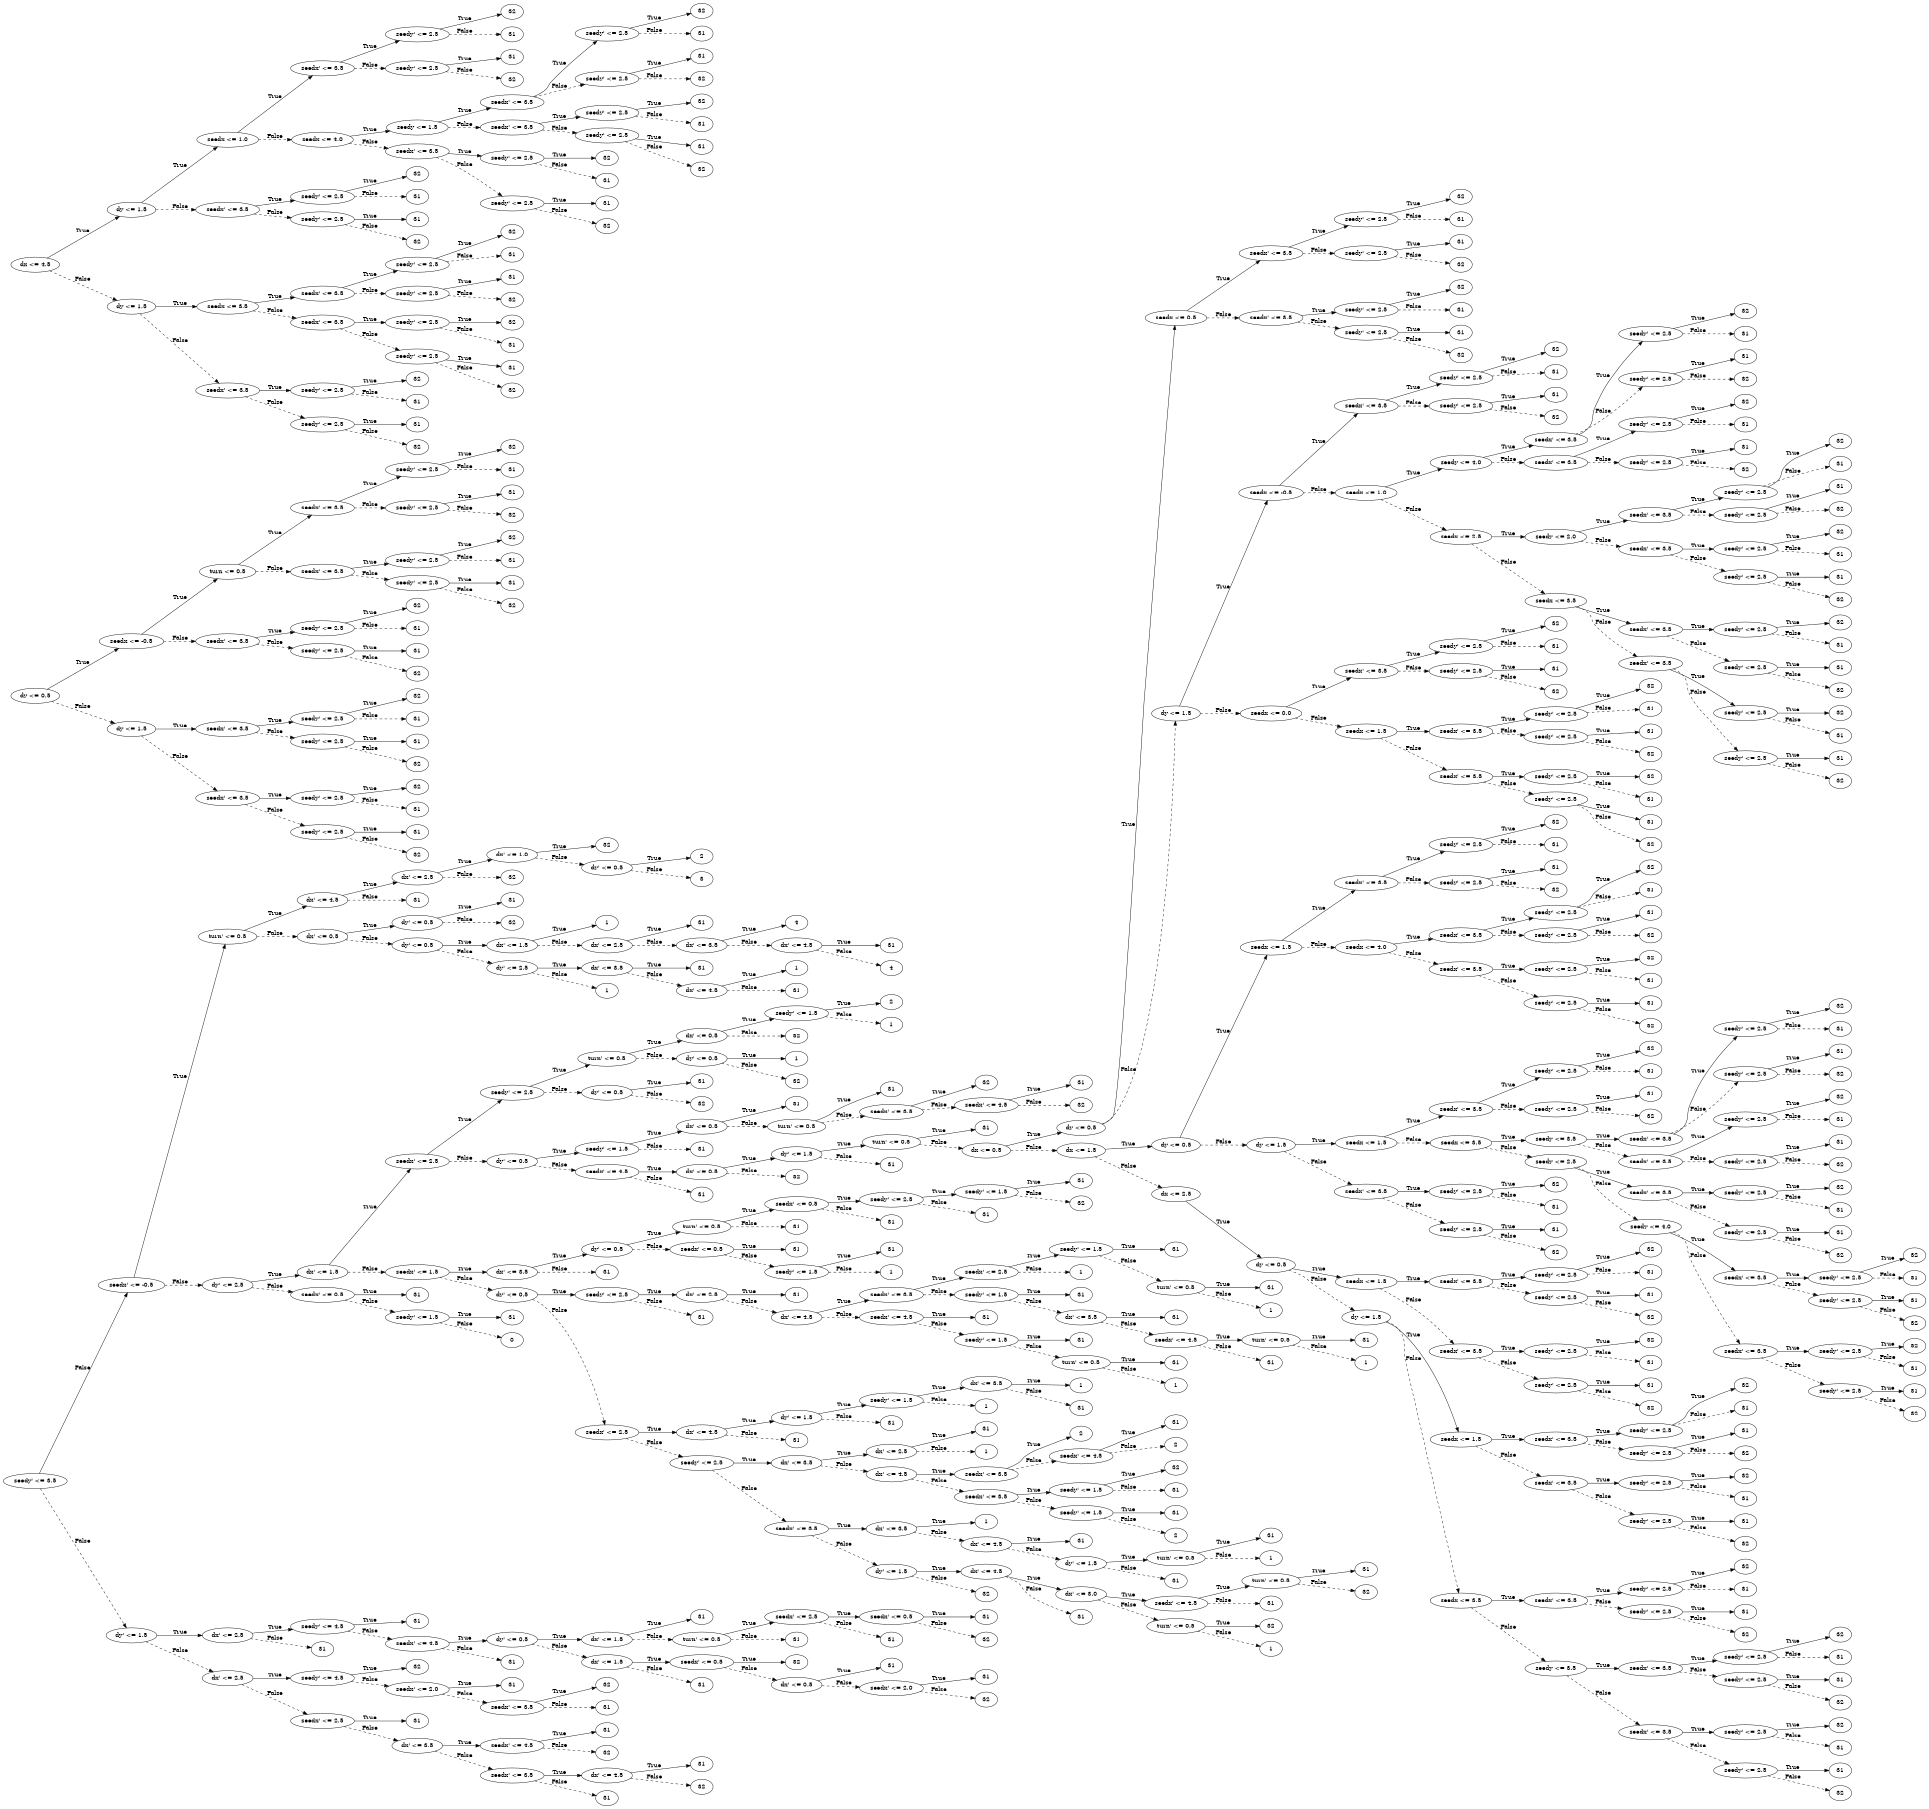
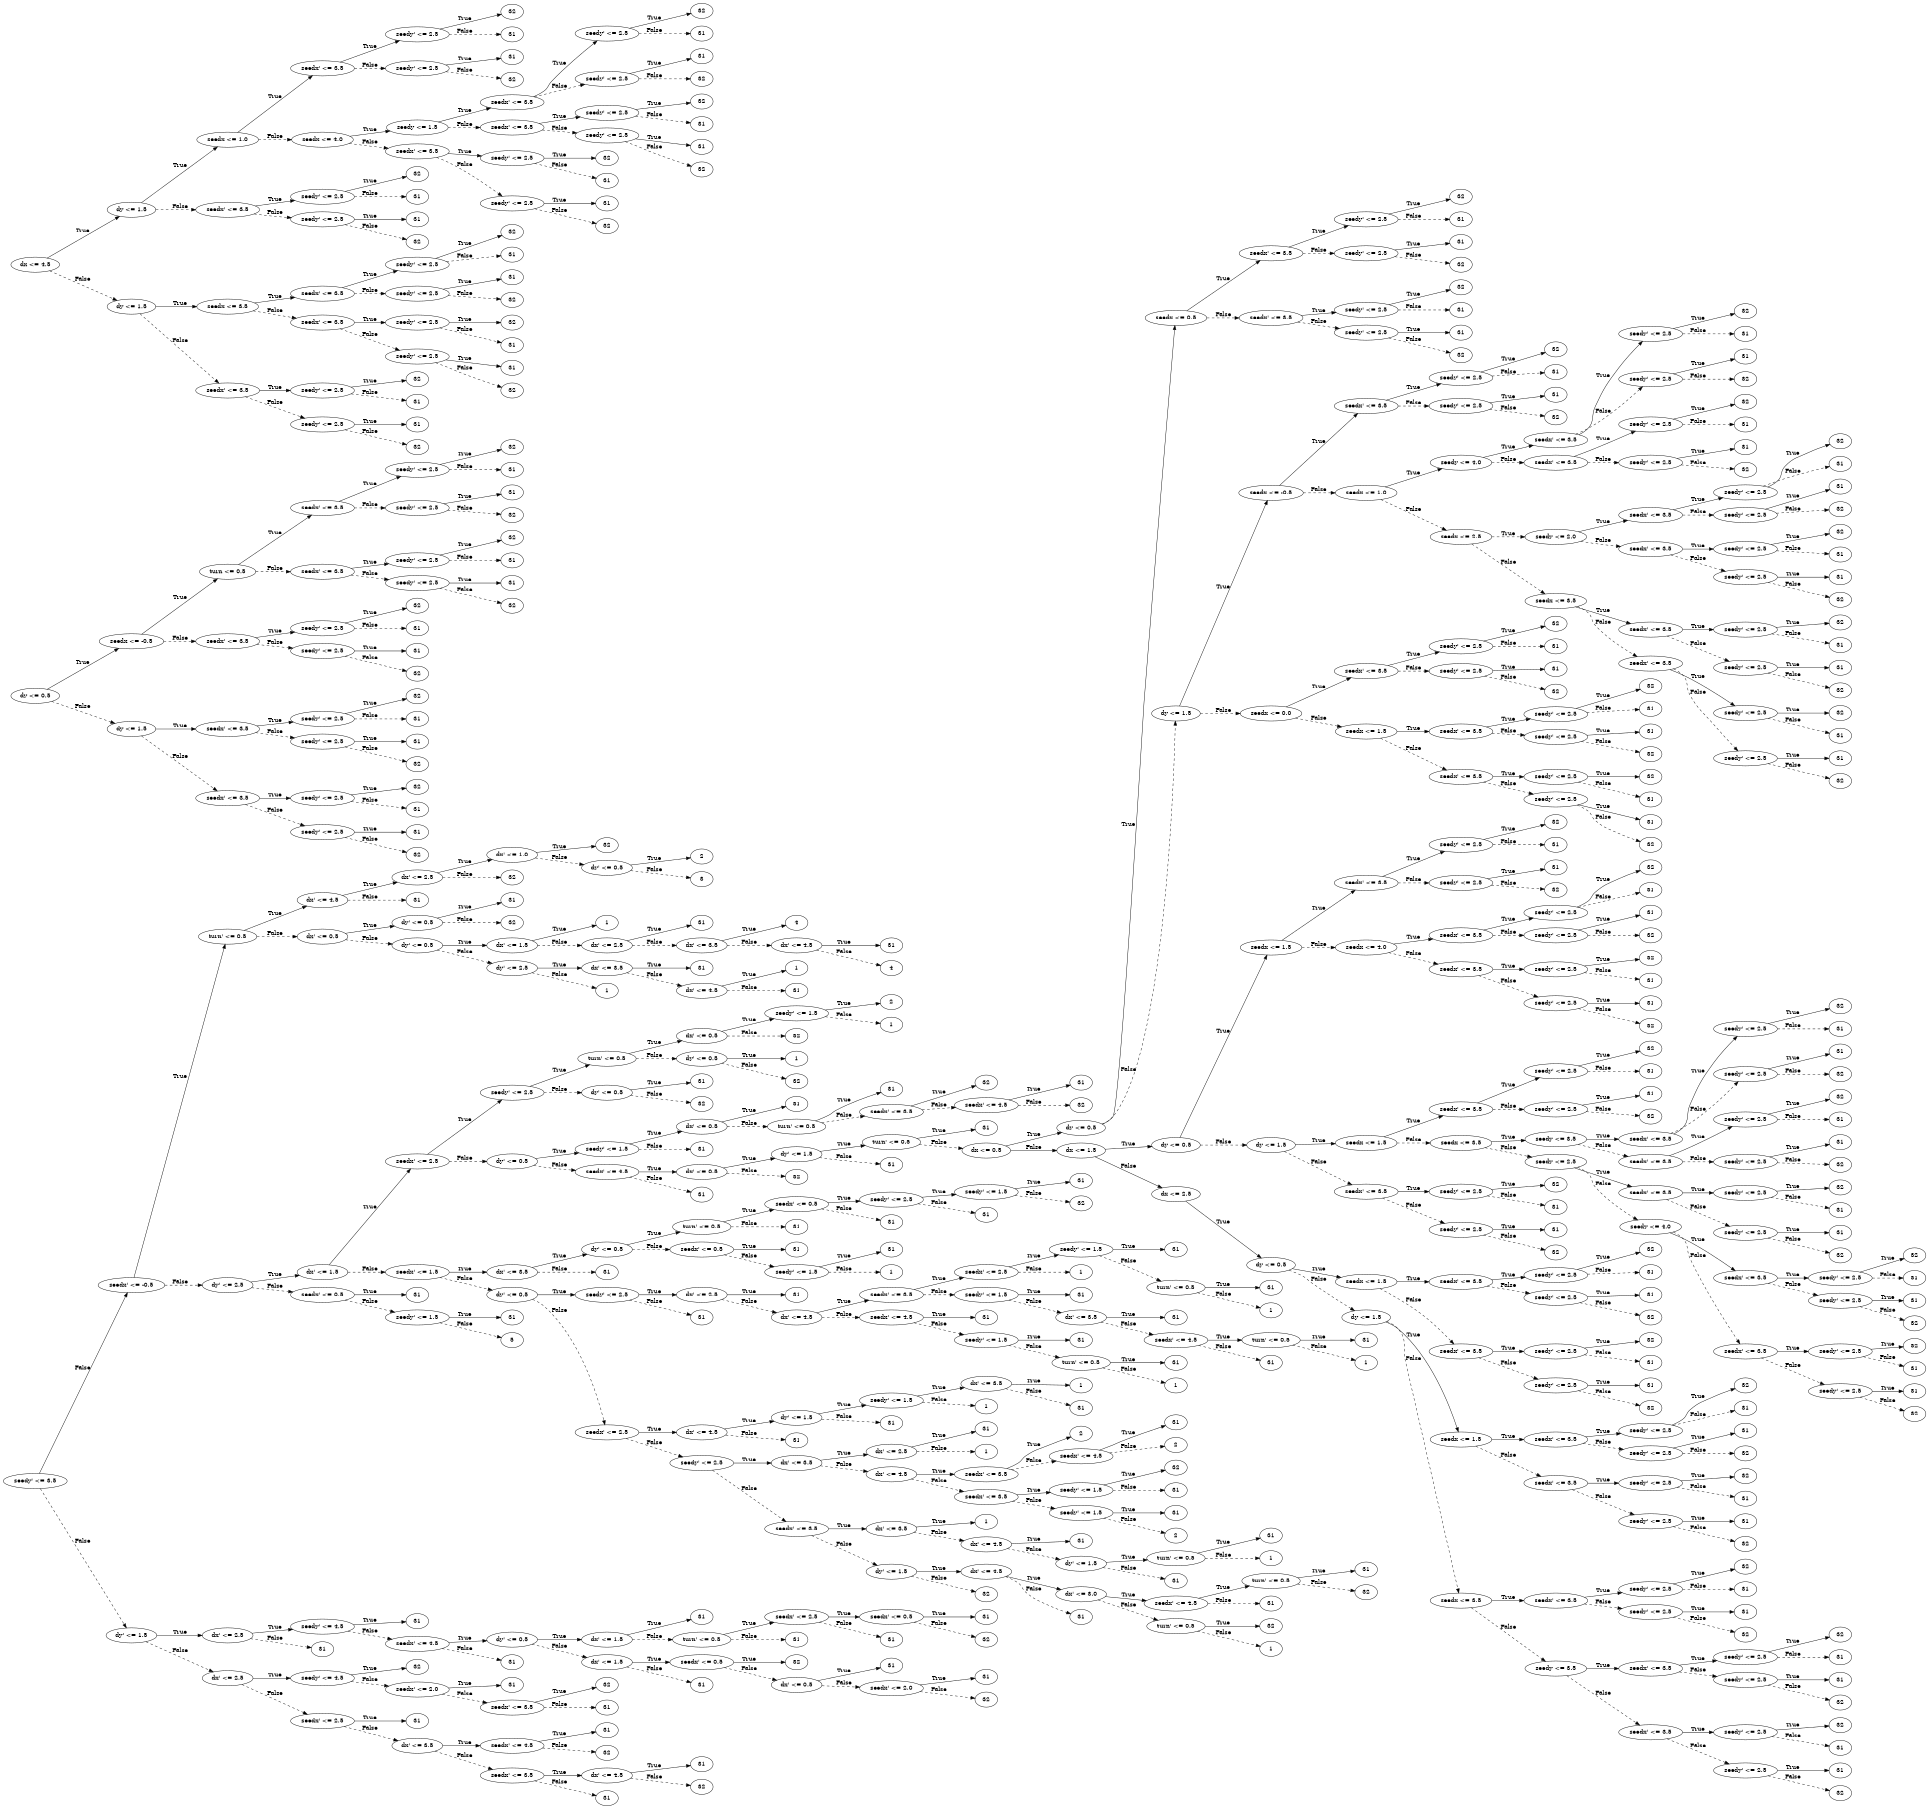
(1506, 537) -> (1506, 537)
(1032, 1151) -> (1032, 1151)
(1127, 1171) -> (1127, 1171)
(512, 1340) -> (512, 1340)
